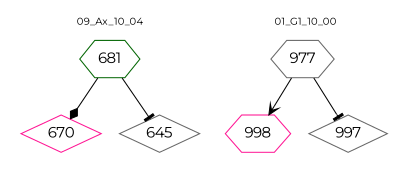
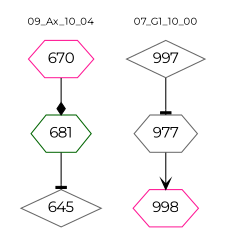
(306, 22) -> (166, 22)
(88, 93) -> (61, 90)
(325, 96) -> (166, 94)
(61, 134) -> (61, 59)
